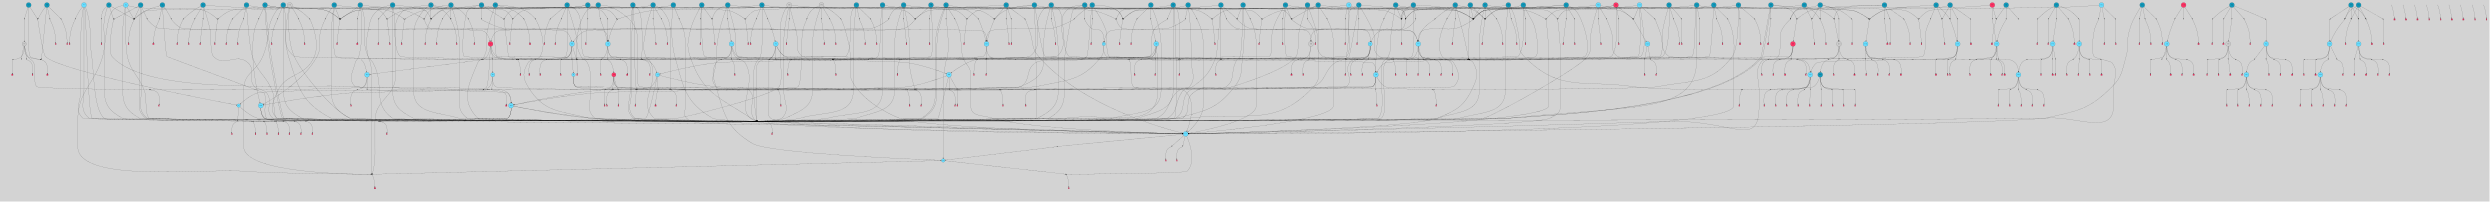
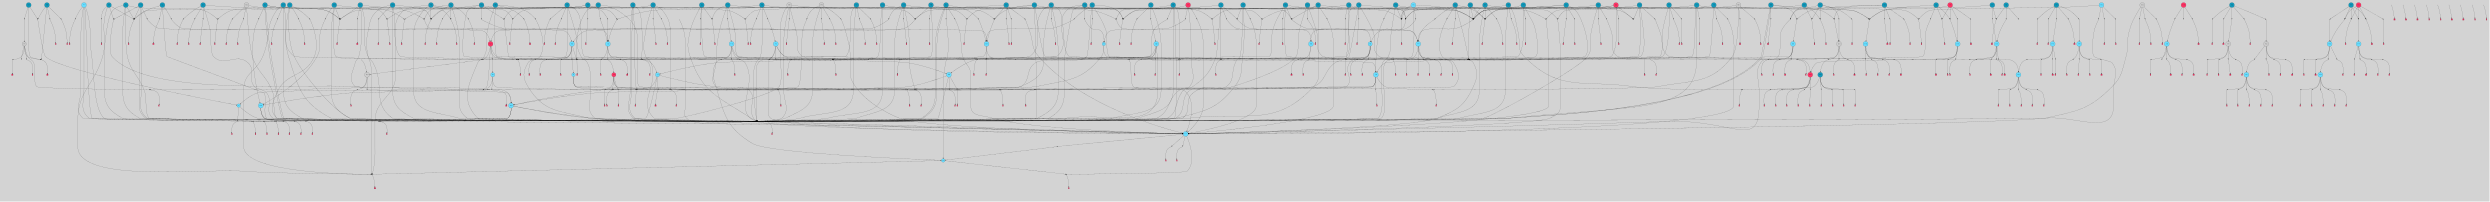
(126, 5) -> (126, 5)
(246, 5) -> (246, 5)
(290, 5) -> (290, 5)
(673, 5) -> none
(1188, 5) -> (1188, 5)
(1349, 5) -> (1349, 5)
(1413, 5) -> (1413, 5)
(1598, 5) -> (1598, 5)
(1640, 5) -> (1640, 5)
(1738, 5) -> (1738, 5)
(1950, 5) -> (1950, 5)
(1992, 5) -> (1992, 5)
(2142, 5) -> (2142, 5)
(2359, 5) -> (2359, 5)
(1311, 44) -> (1311, 44)
(1647, 44) -> none
(1793, 44) -> (1793, 44)
(2266, 44) -> (2266, 44)
(367, 75) -> (367, 75)
(1810, 75) -> (1810, 75)
